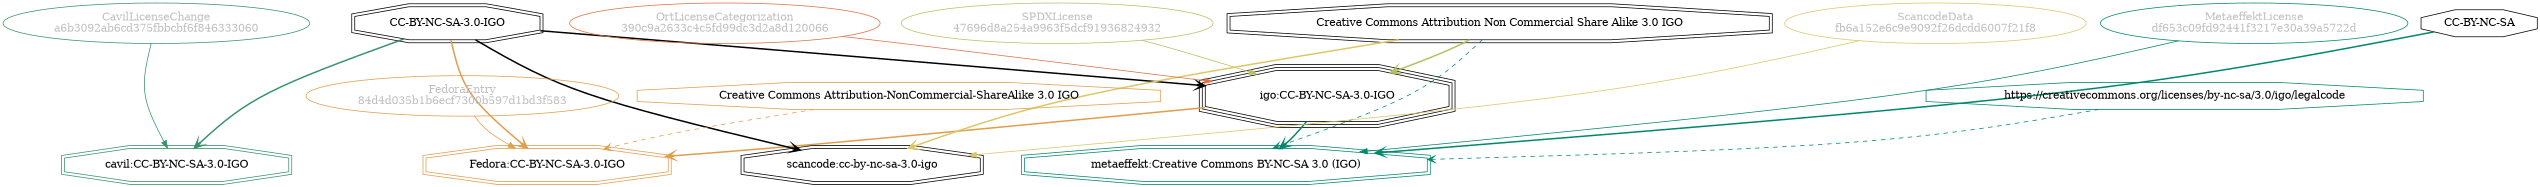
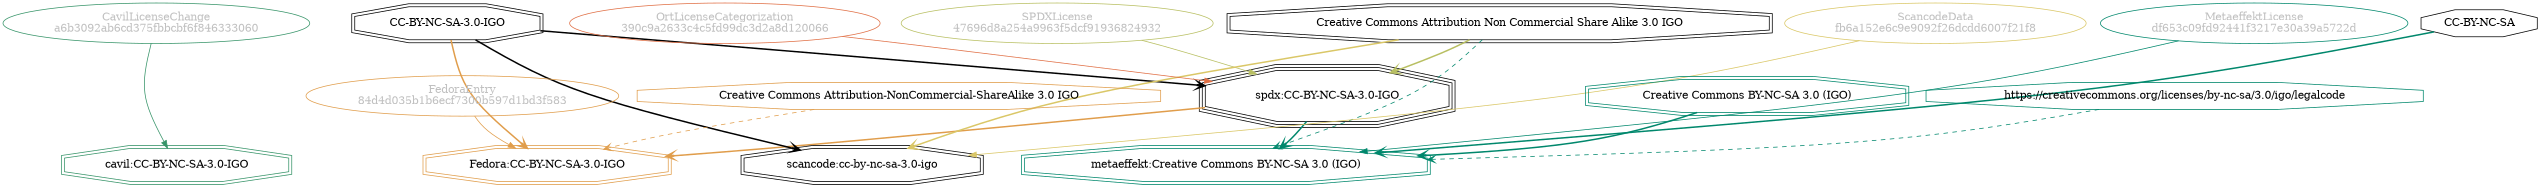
(296, 80) -> none
(1327, 96) -> (1327, 96)
none -> (1747, 96)
